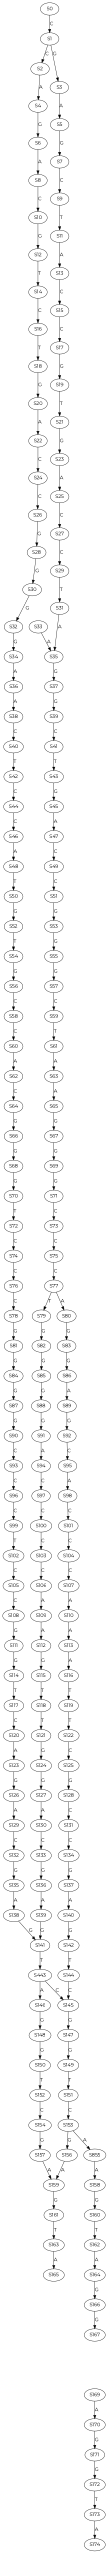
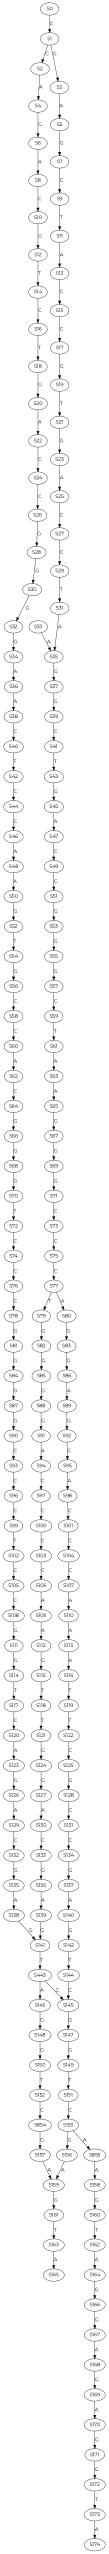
(15, 882) -> (15, 882)
(40, 2125) -> (40, 2125)
none -> (95, 2365)
